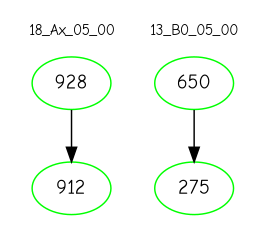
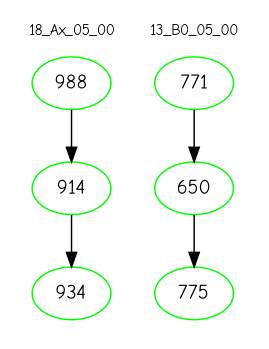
(72, 83) -> (72, 83)
none -> (194, 83)
(72, 188) -> (72, 188)
(194, 188) -> (194, 293)
none -> (72, 293)
